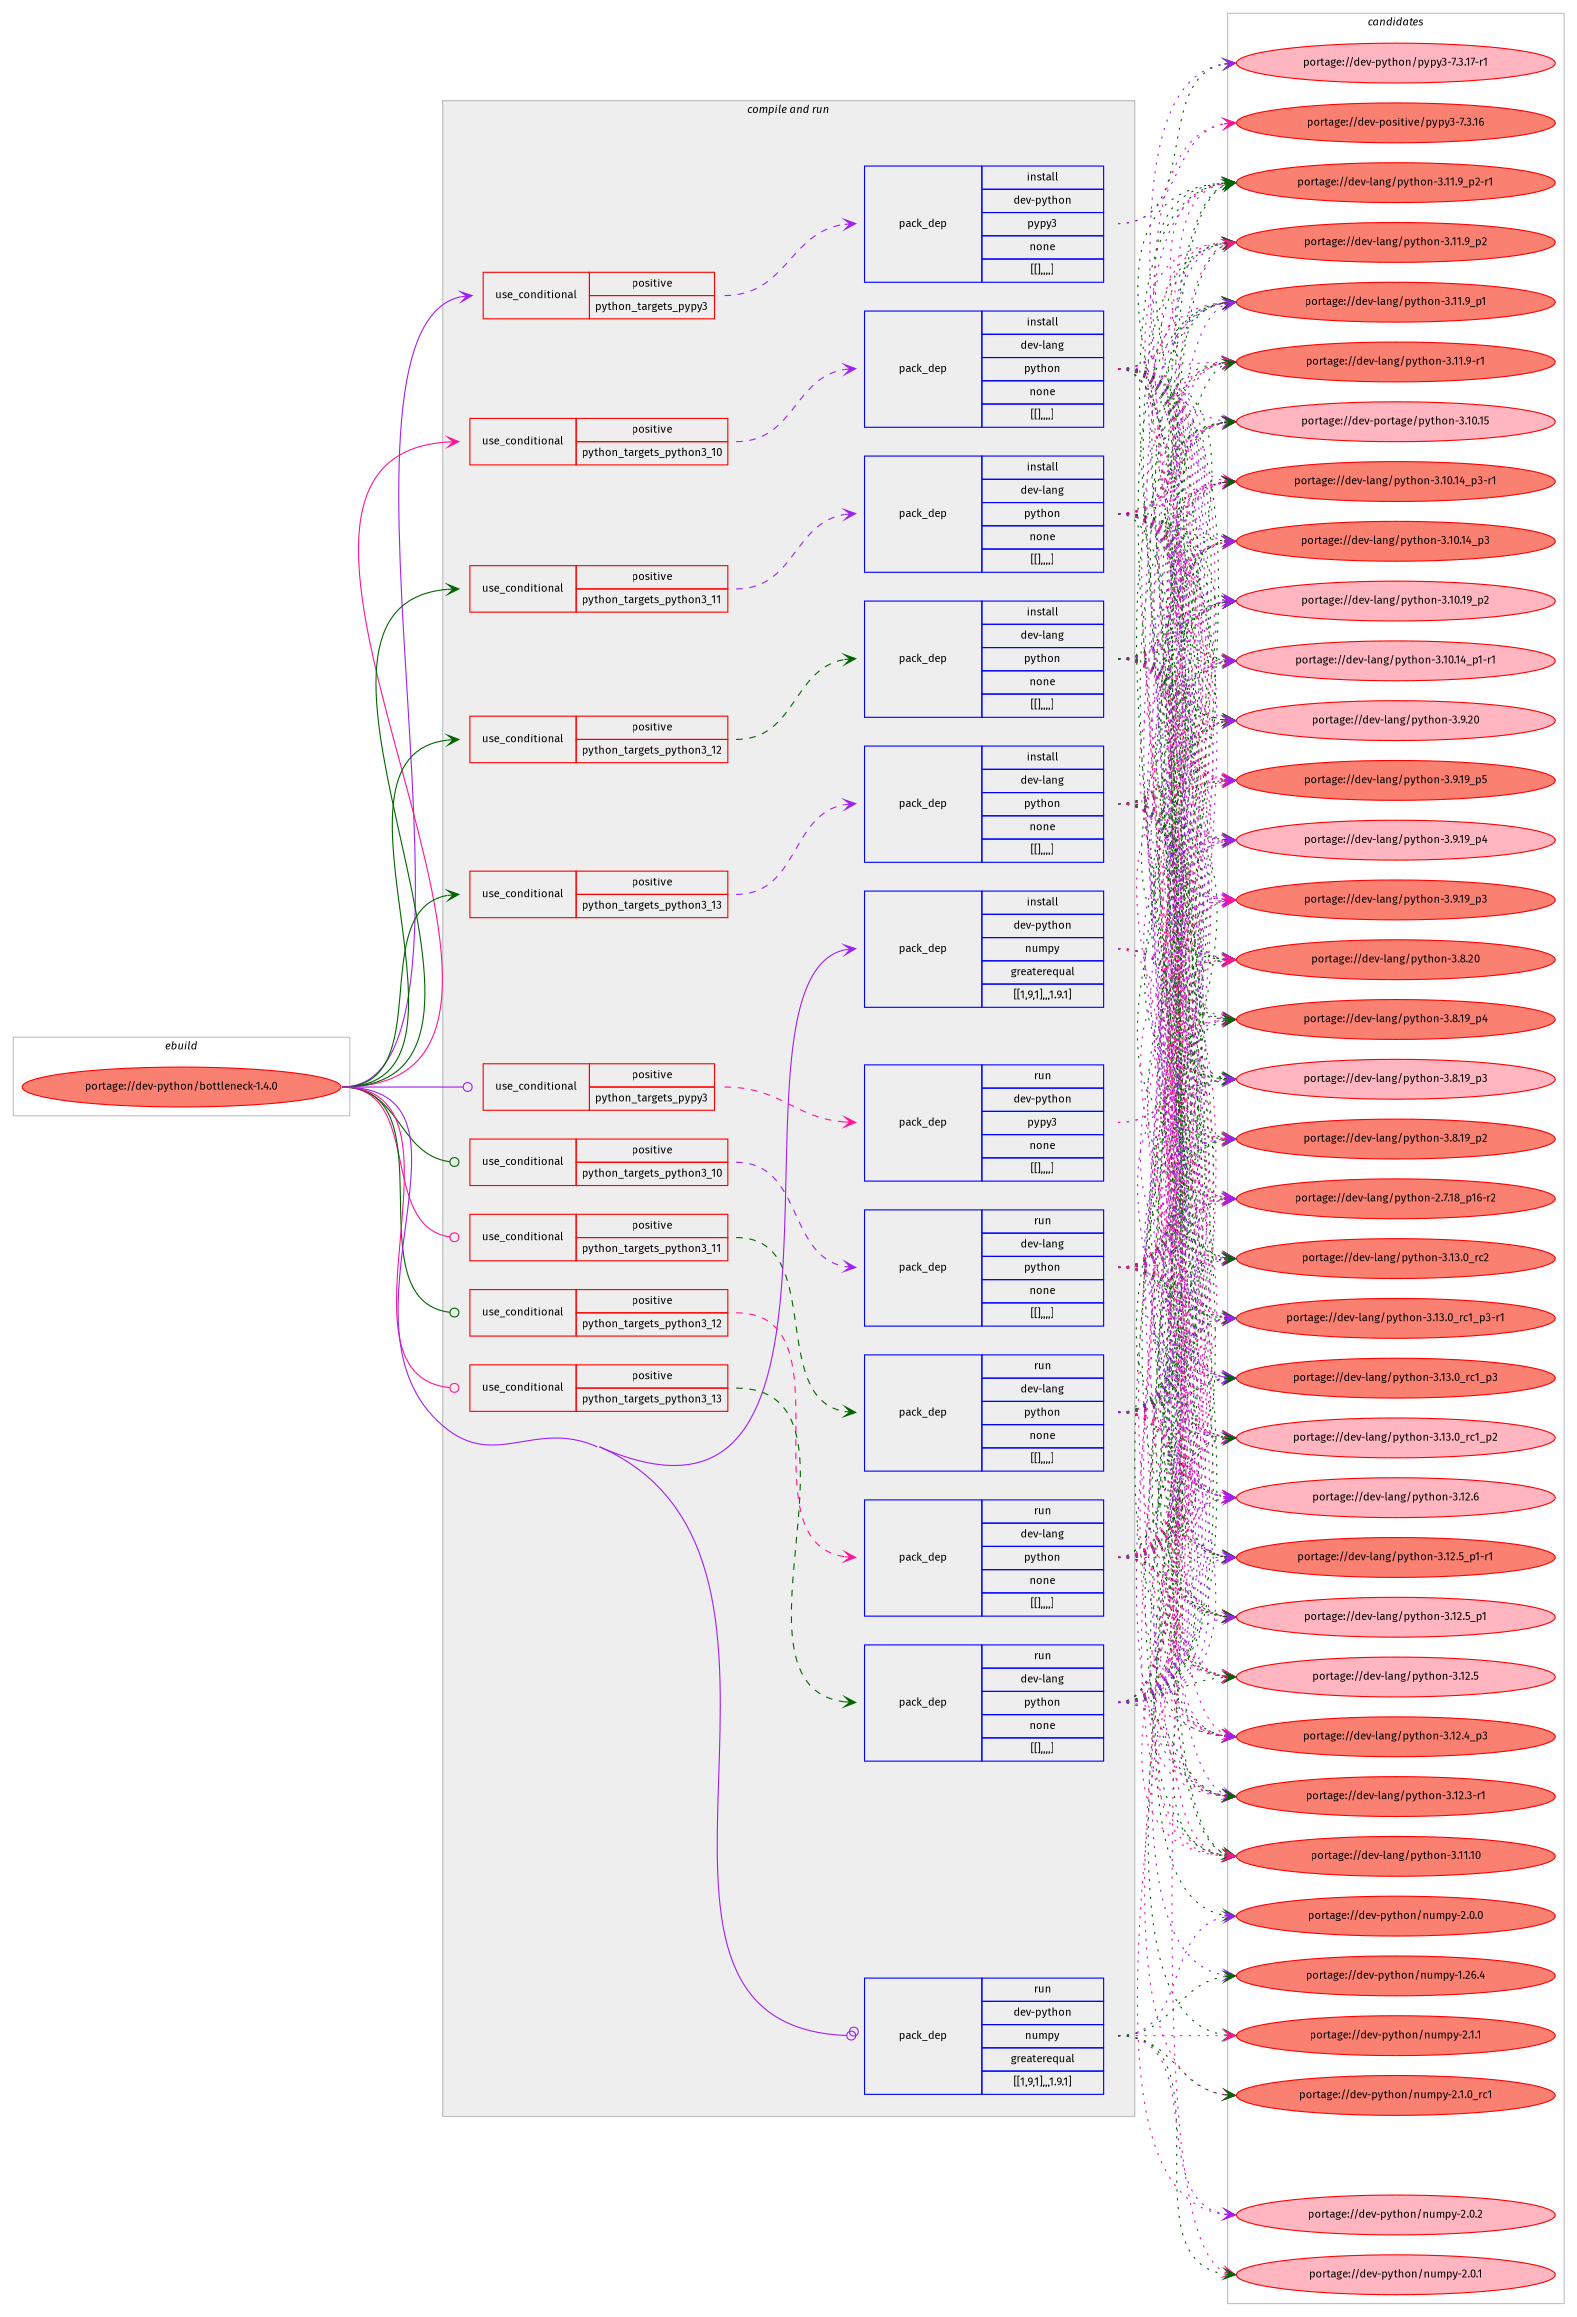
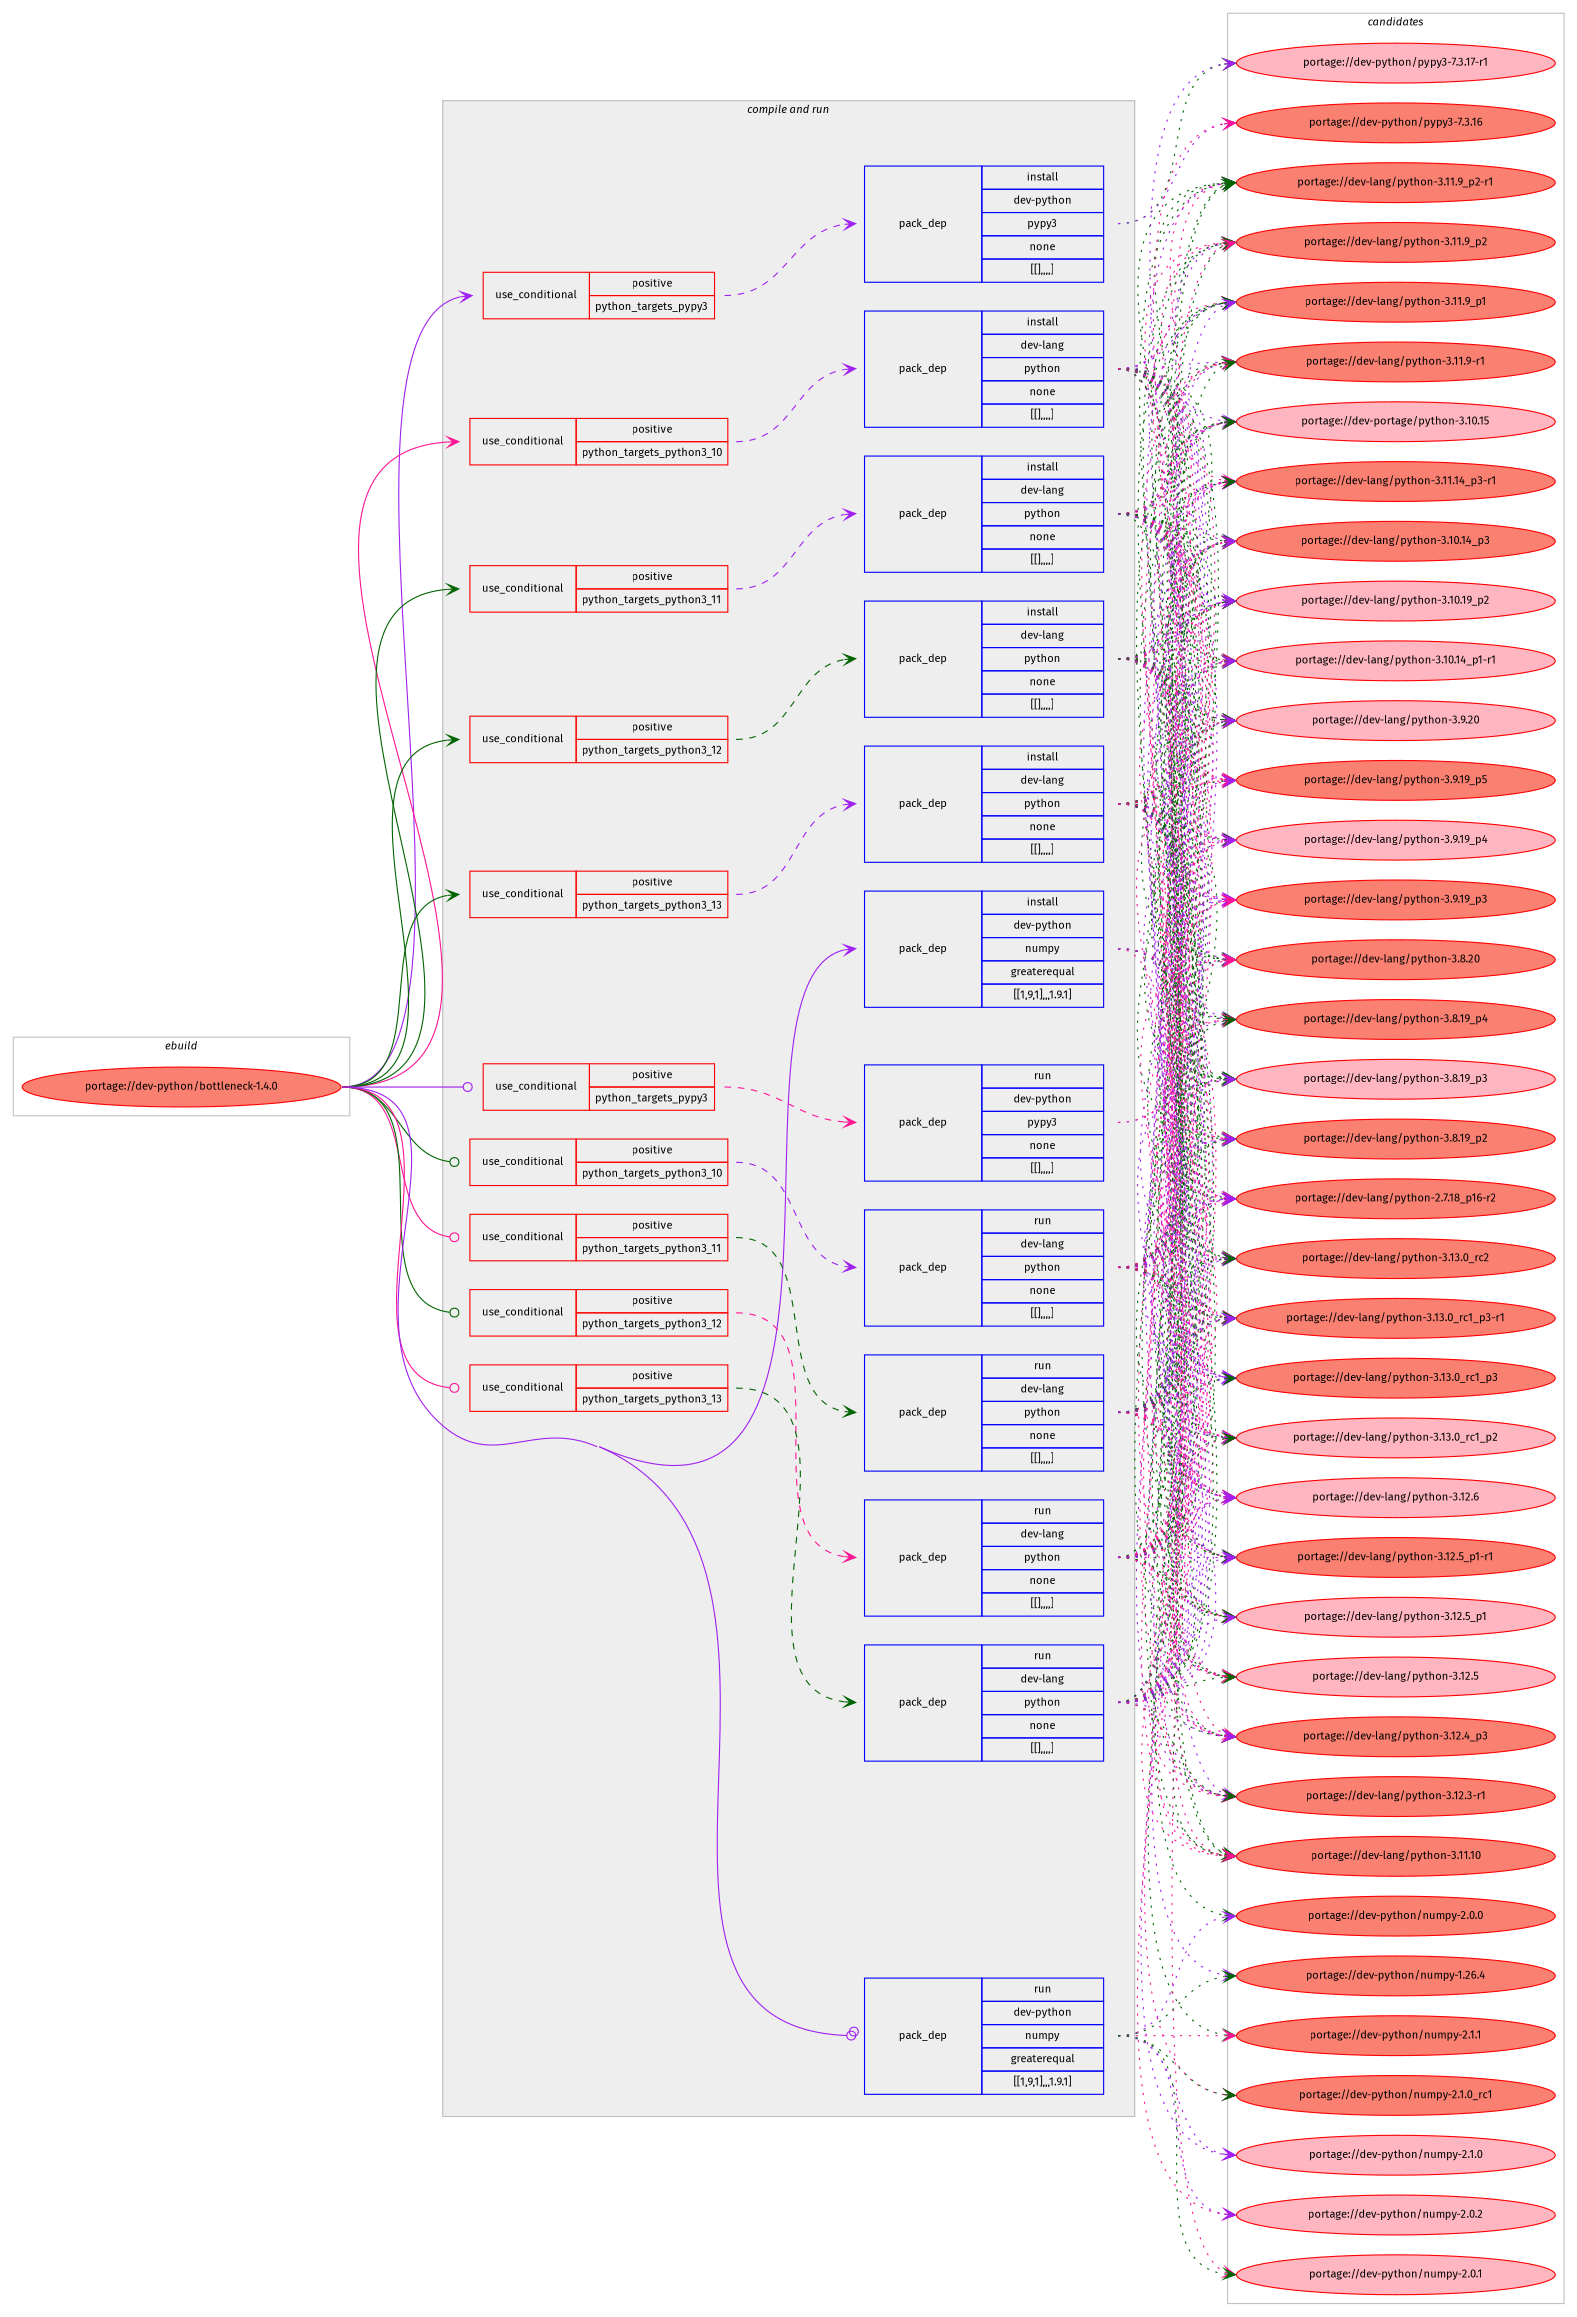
(1396, 123) -> (1396, 123)
(1396, 482) -> (1396, 482)
none -> (1396, 2155)
